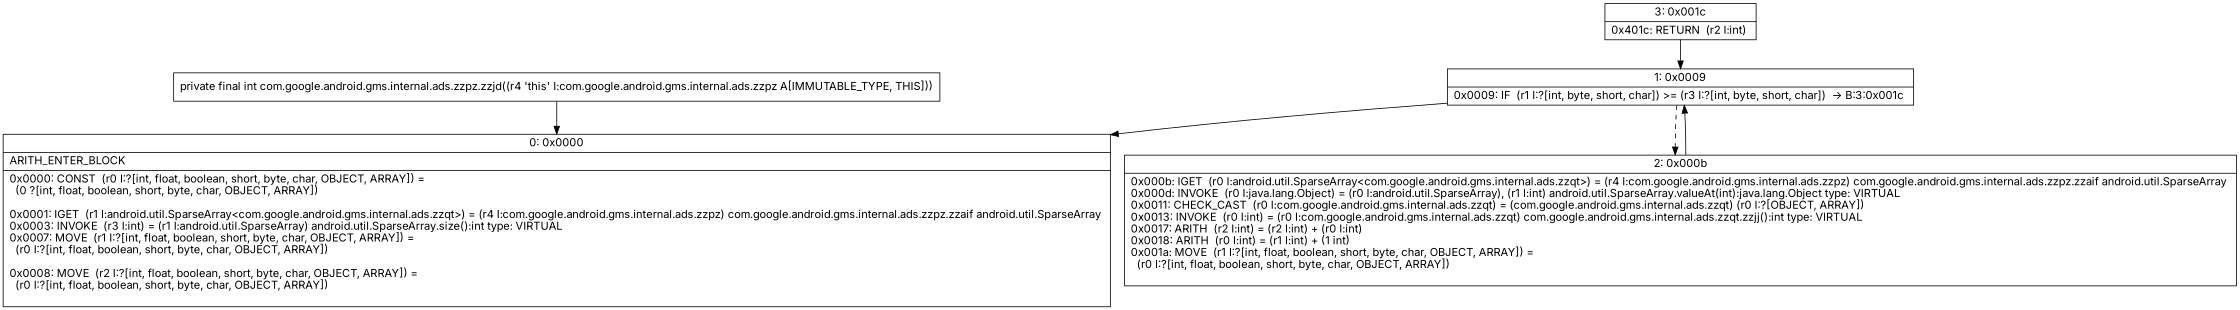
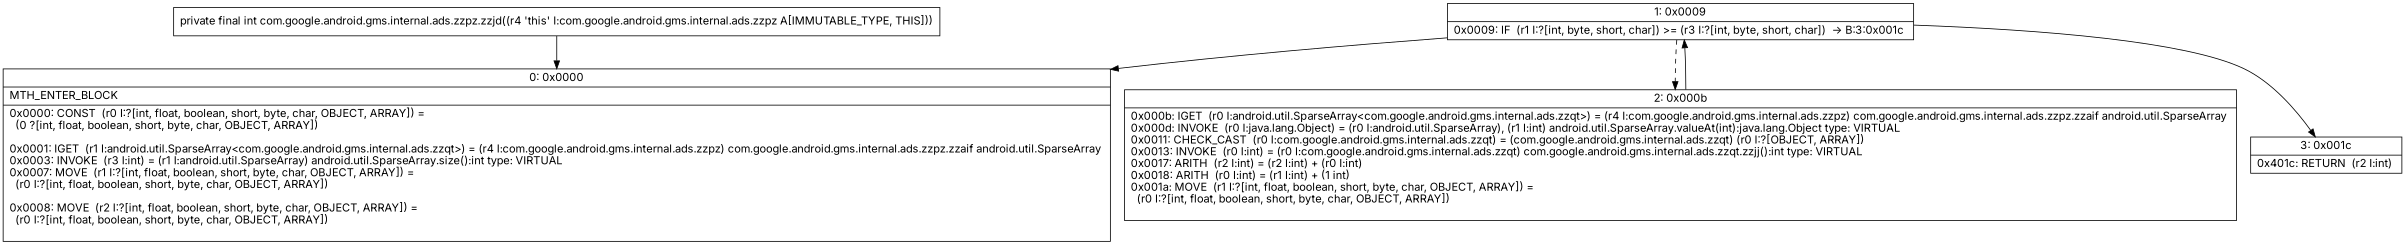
(1681, 50) -> (2126, 41)
(68, 161) -> (64, 96)
